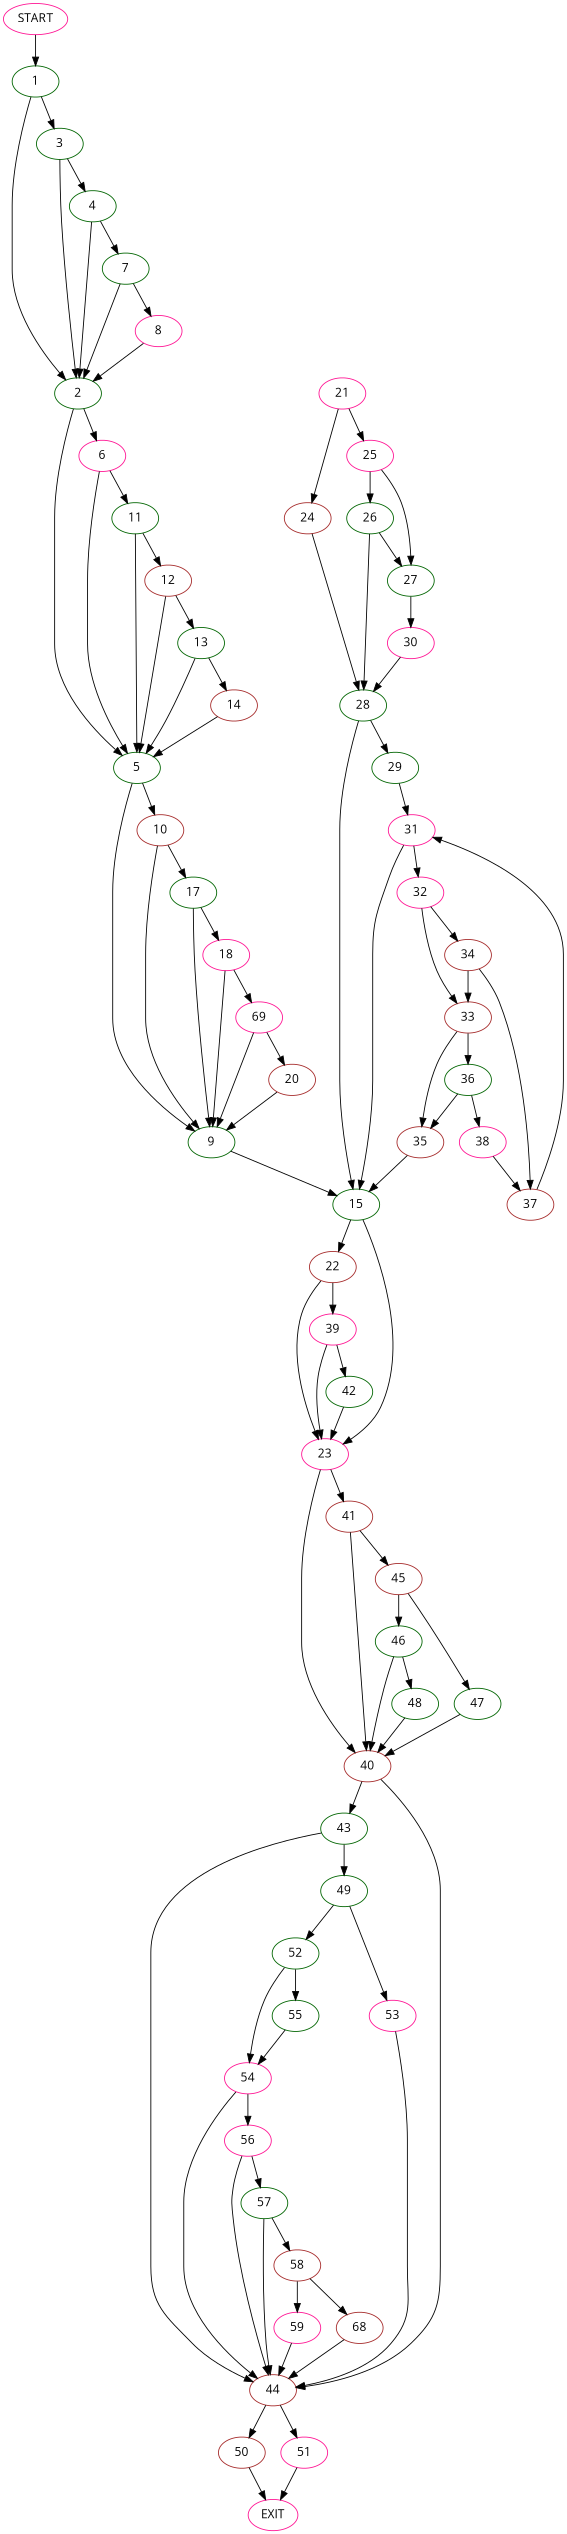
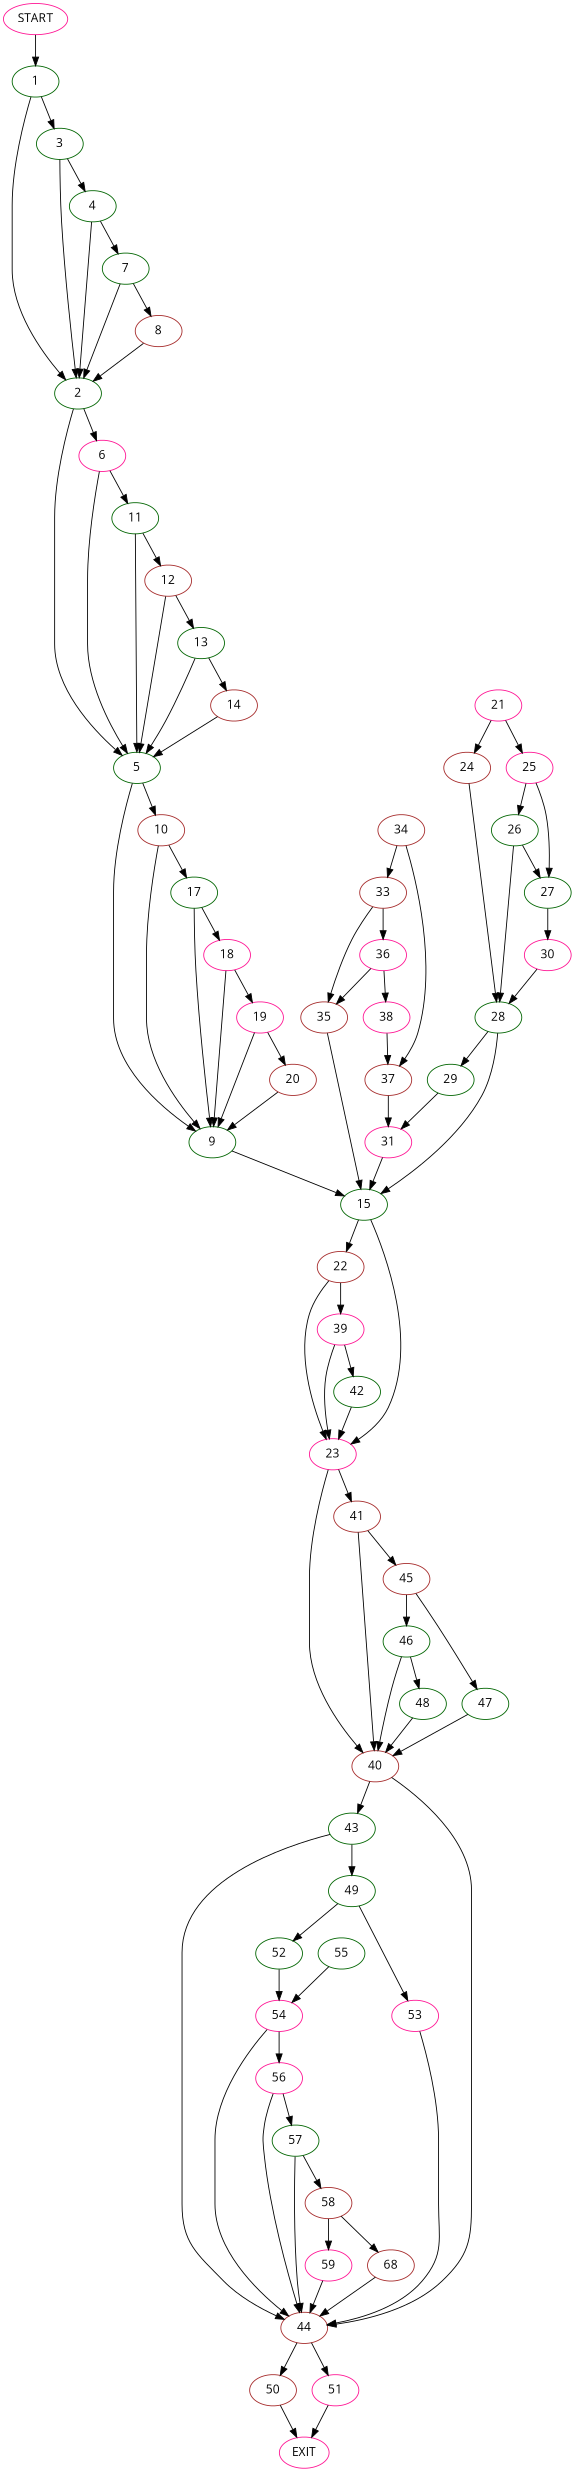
(159, 331) -> (159, 331)
(420, 893) -> none
(259, 1017) -> (260, 1017)
(468, 1080) -> (383, 955)
(296, 1980) -> none
